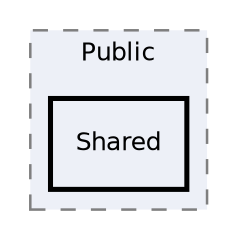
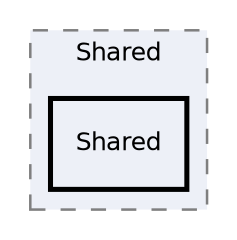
(119, 54) -> (119, 54)
